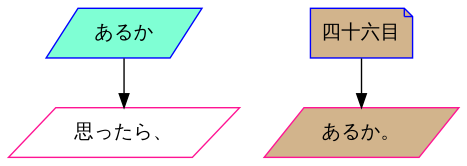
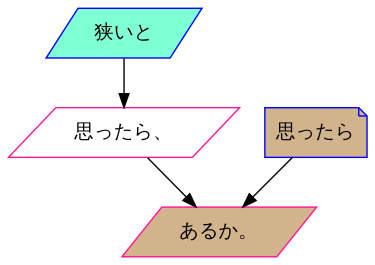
(124, 33) -> (124, 33)
(362, 33) -> (316, 133)
none -> (167, 177)
